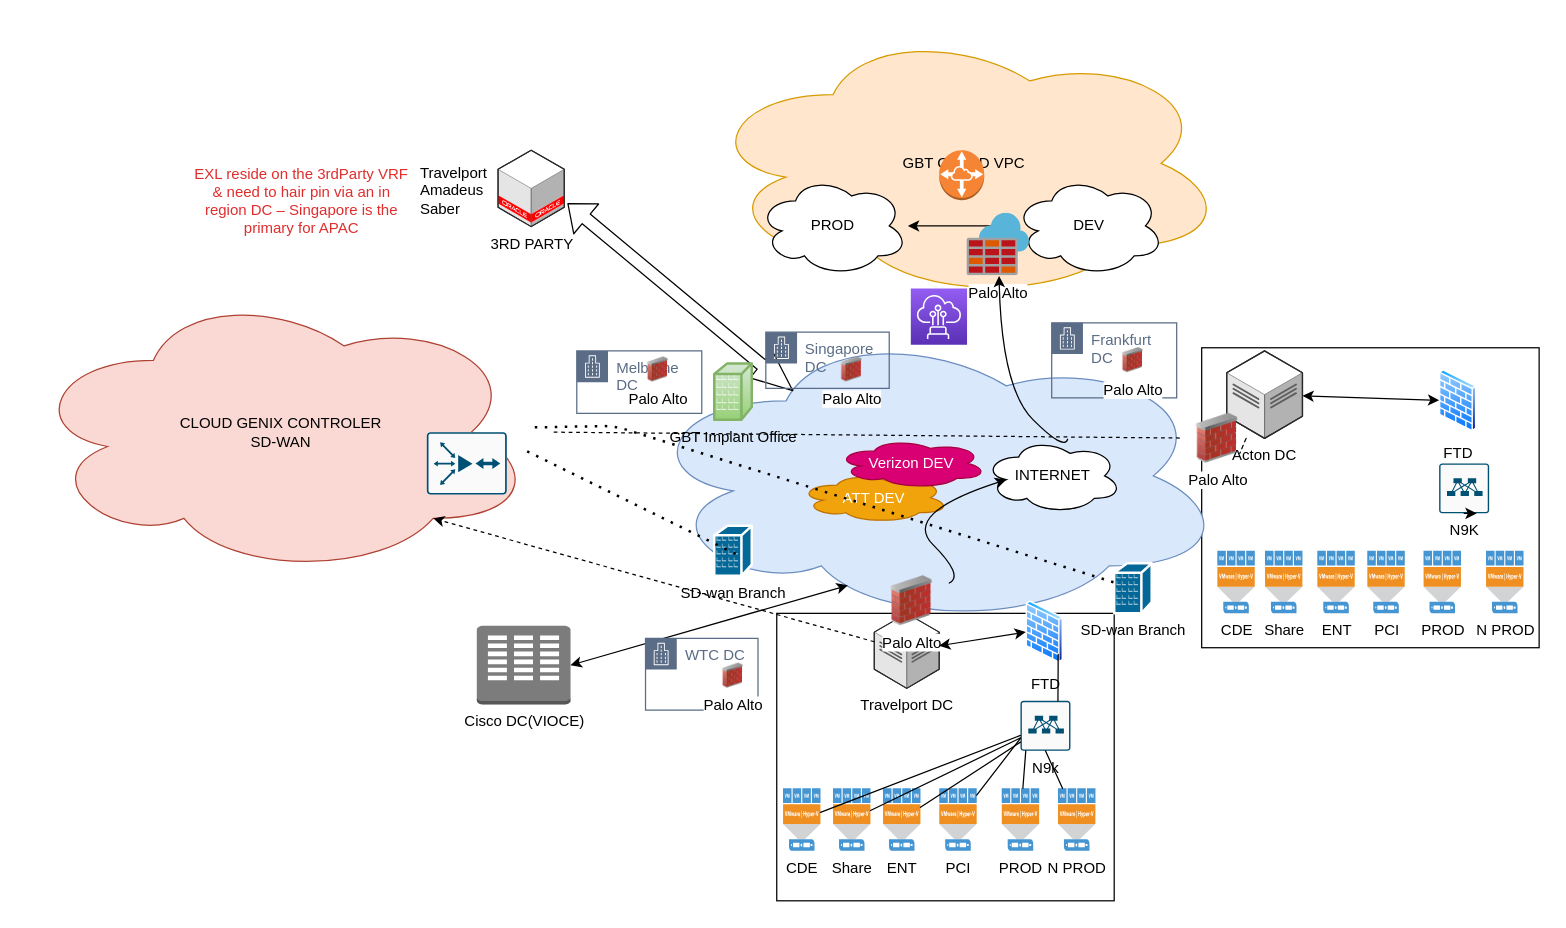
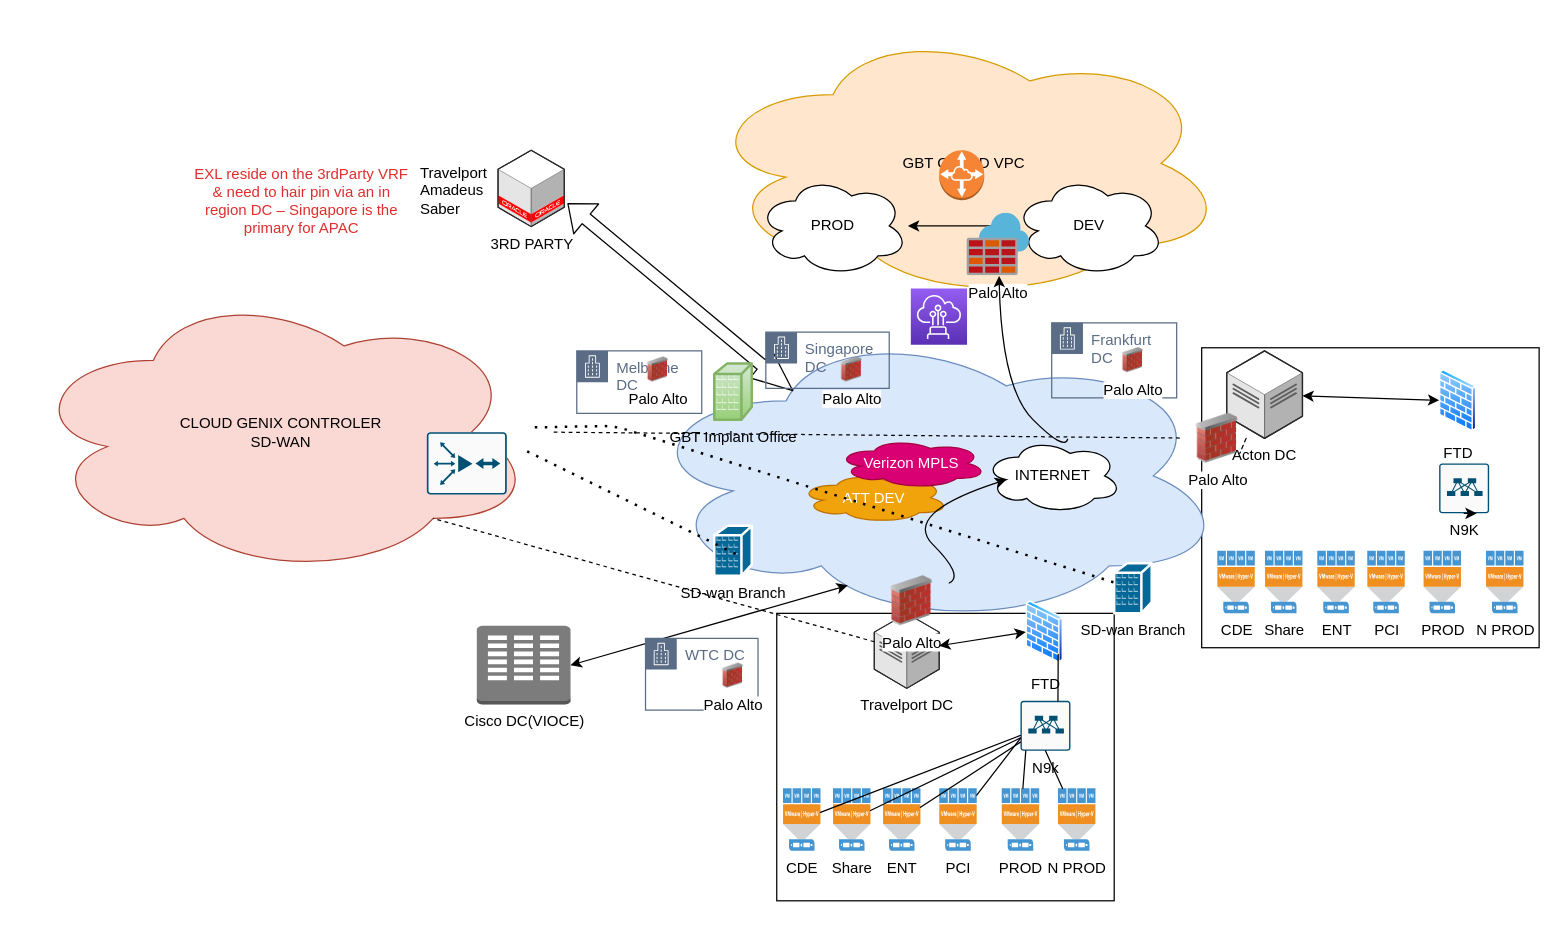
(912, 463) -> (912, 463)
(443, 521) -> (439, 520)
